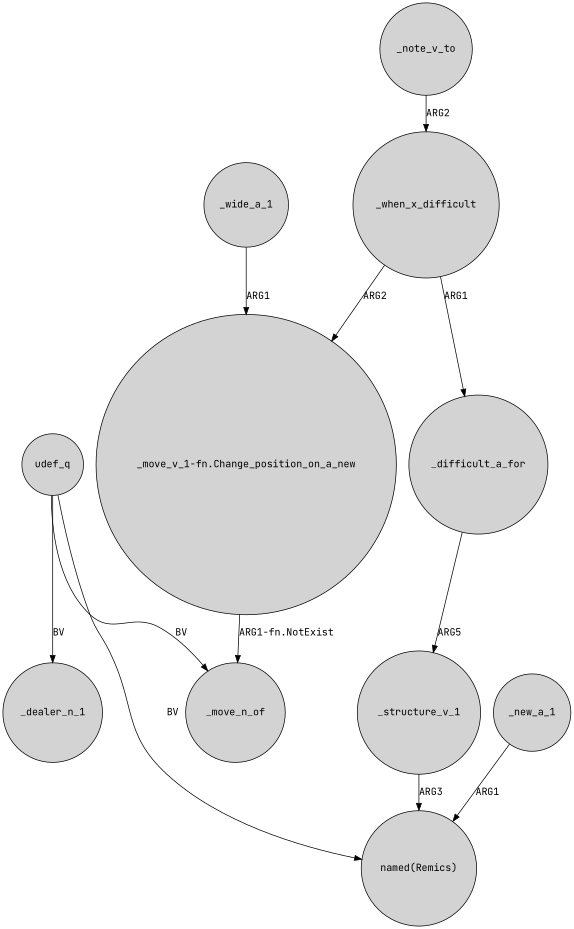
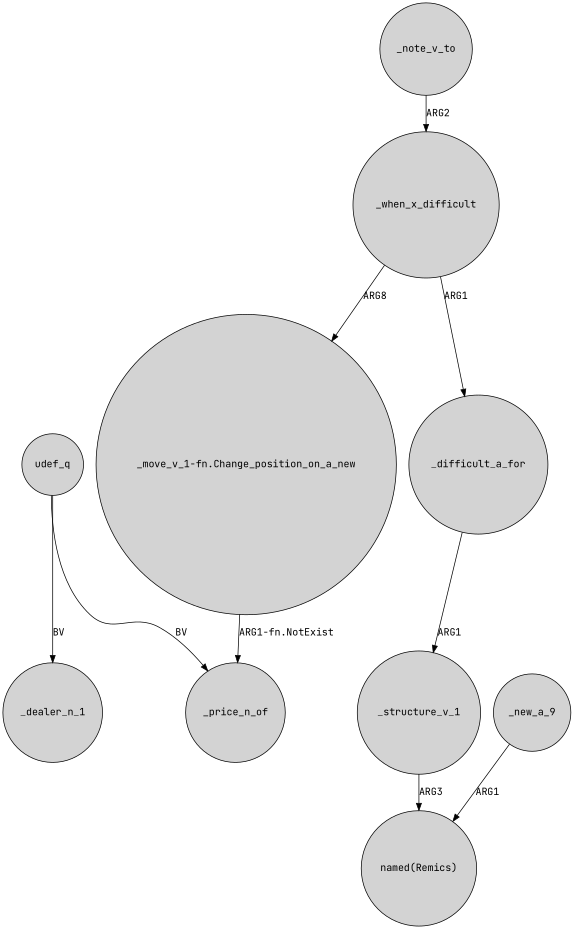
(246, 205) -> none
(375, 296) -> (375, 296)
(450, 633) -> (450, 633)
(235, 713) -> (235, 713)
(532, 713) -> (532, 713)
(138, 736) -> none
